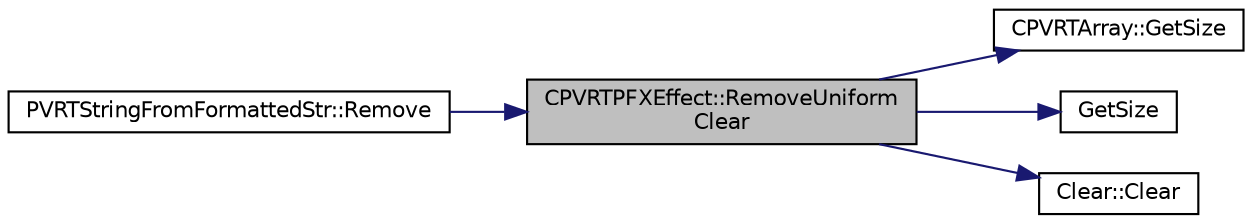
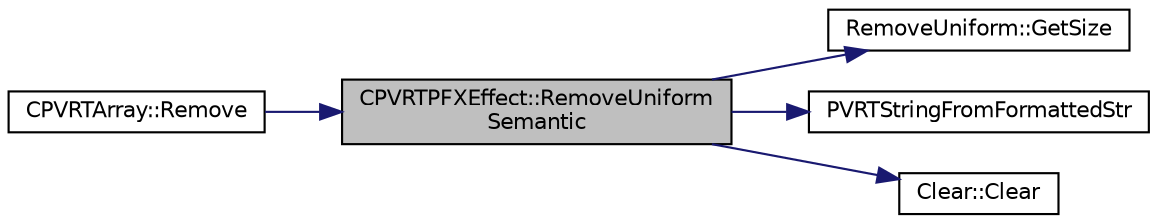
(1119, 30) -> (979, 30)
(229, 112) -> (137, 112)
(722, 112) -> (537, 112)
(1119, 112) -> (979, 112)
